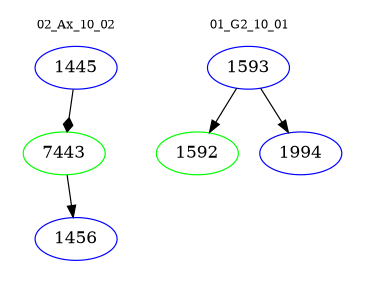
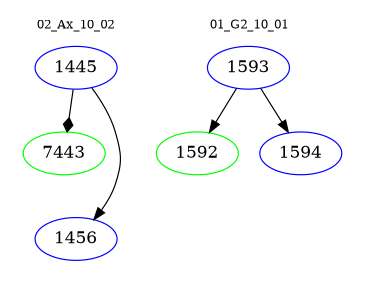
(301, 153) -> (301, 153)
(69, 190) -> (119, 148)
